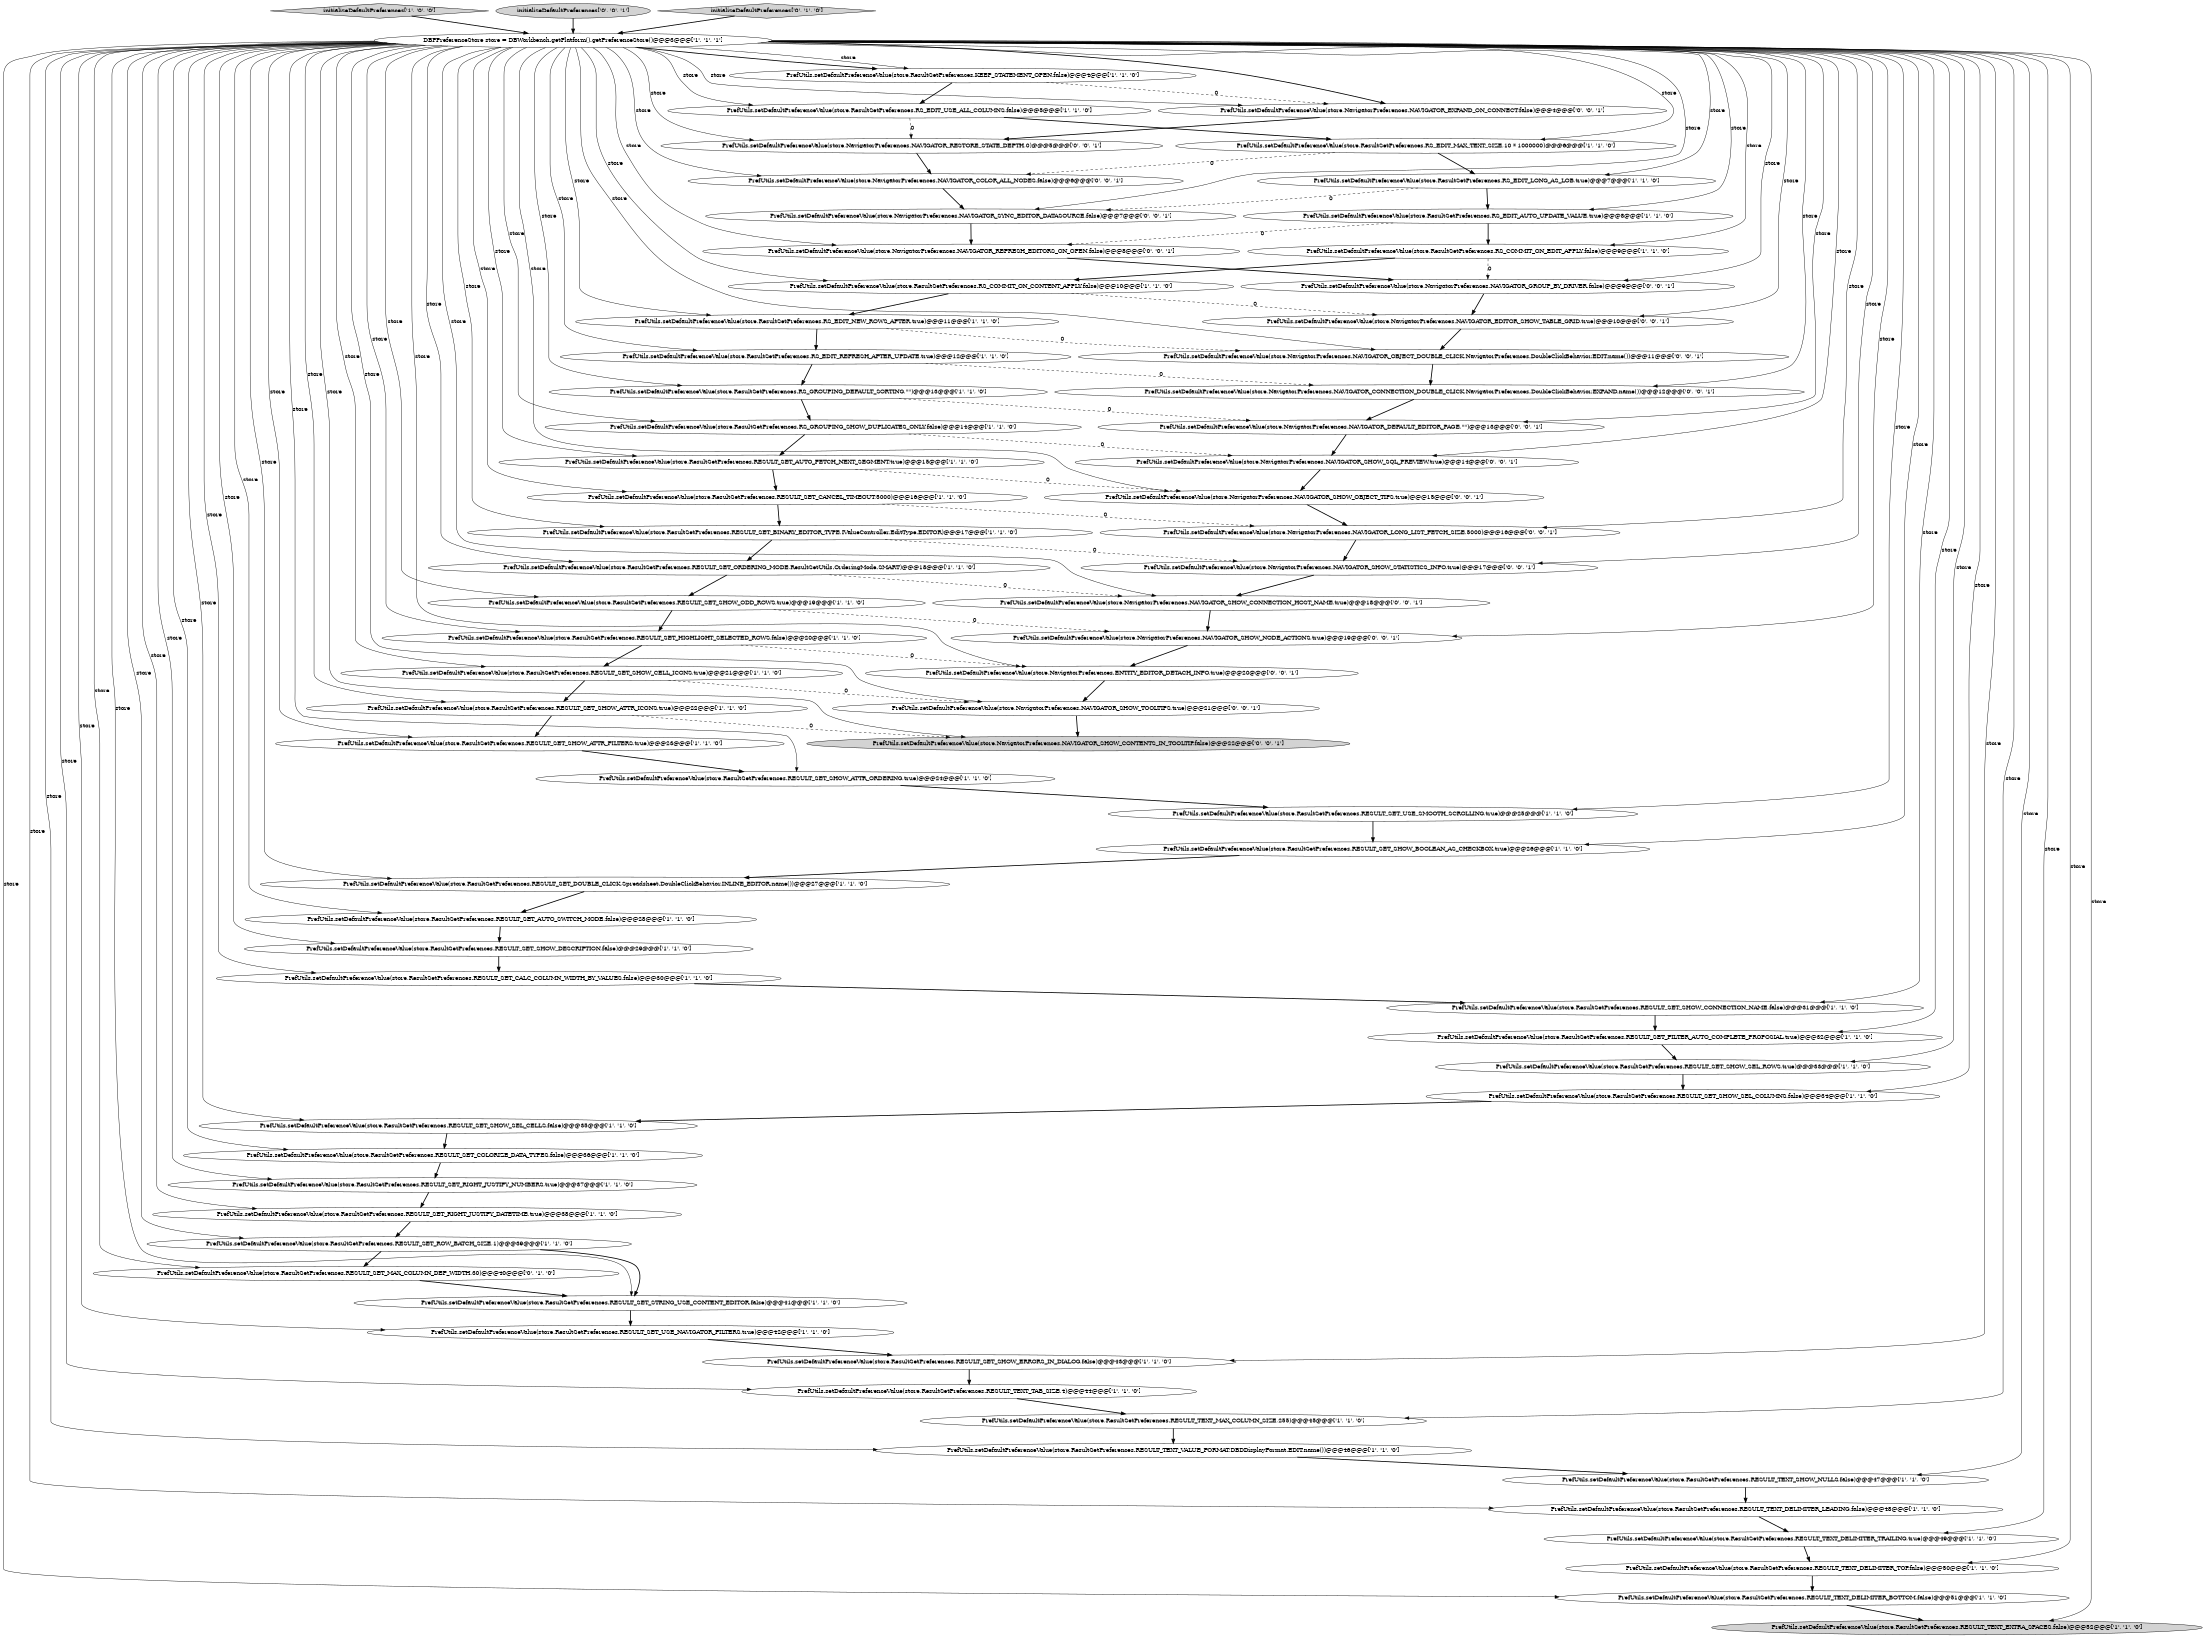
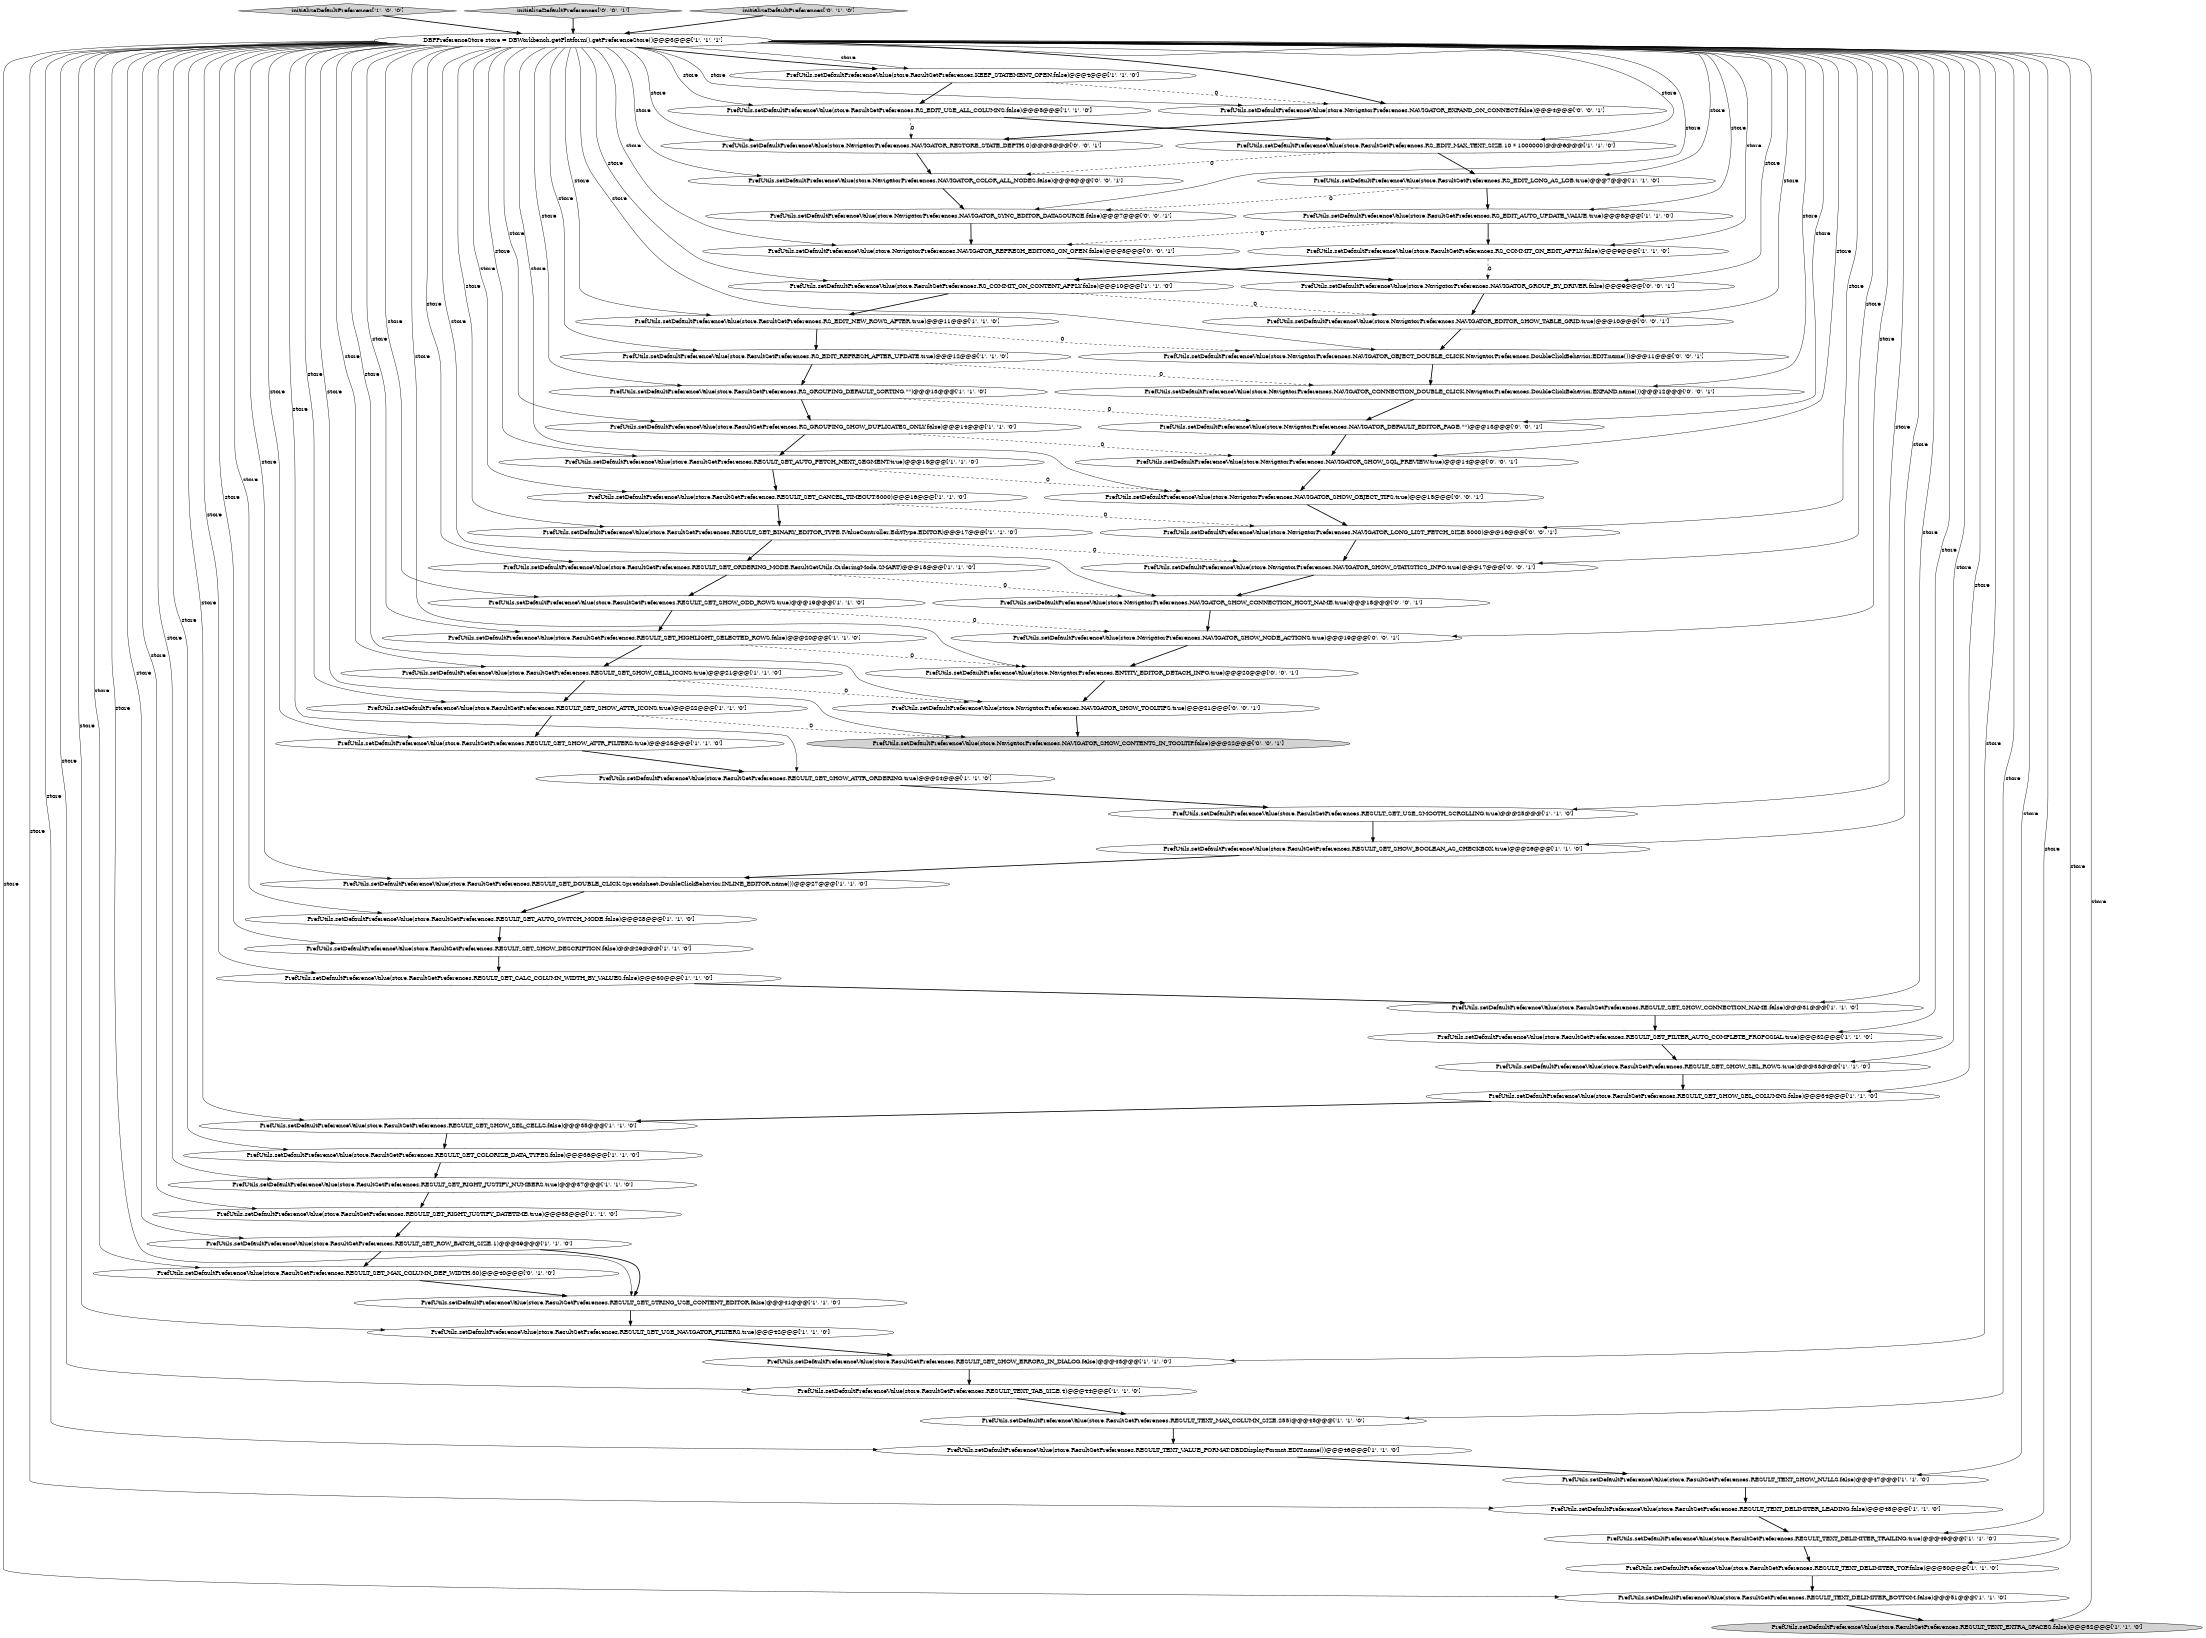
(573, 11) -> (573, 11)
